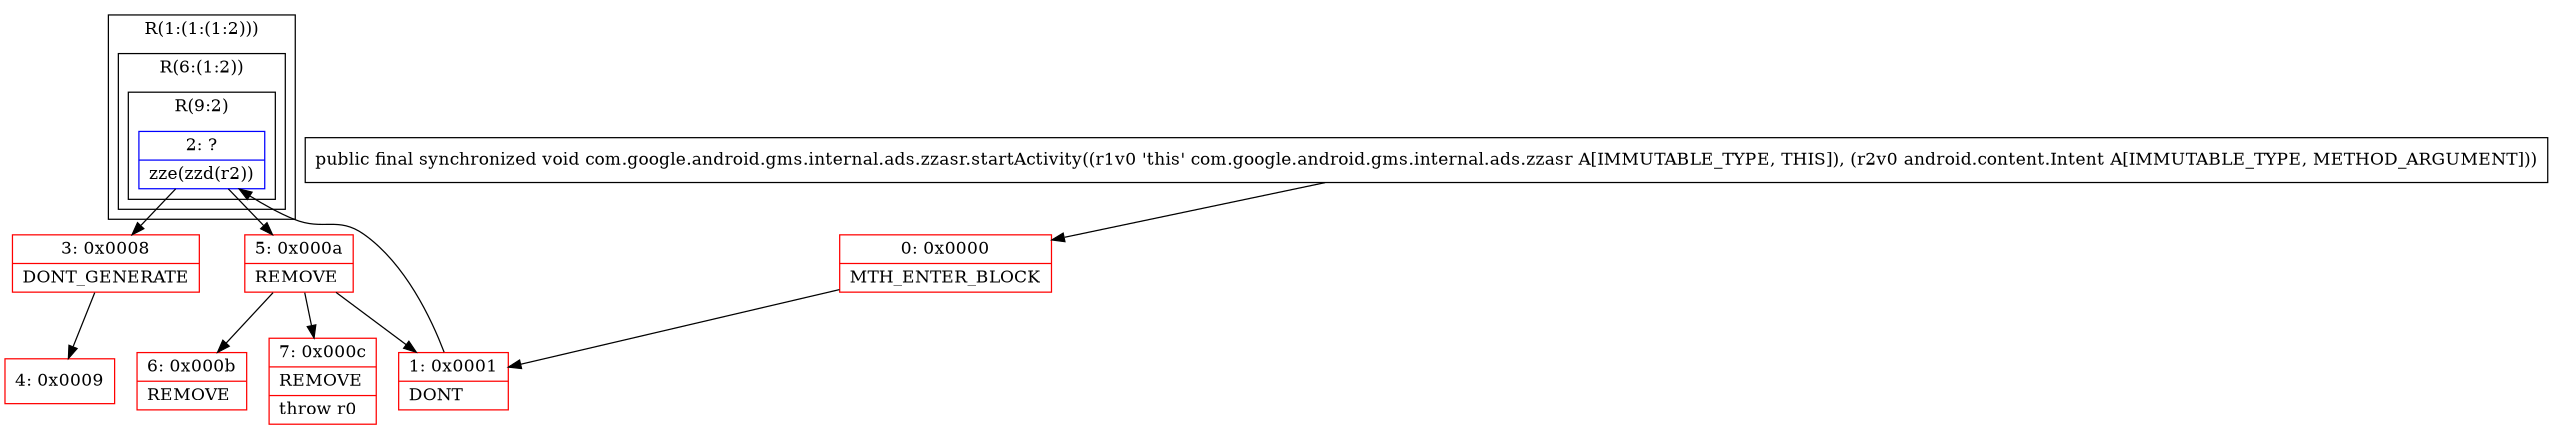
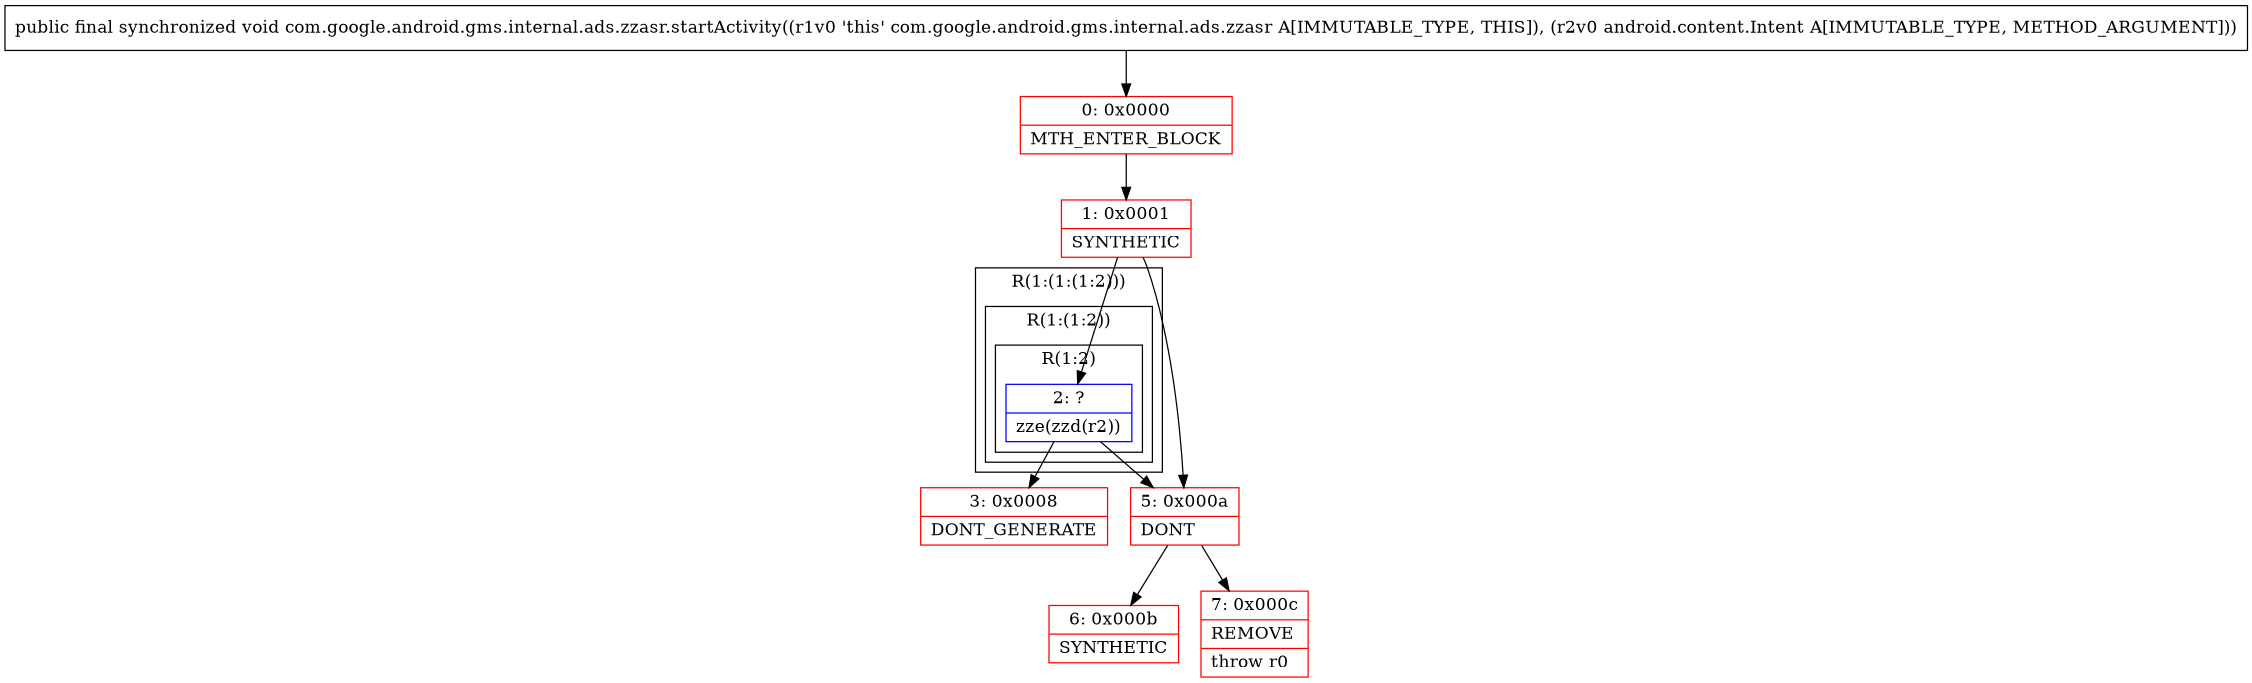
(202, 68) -> (1069, 321)
(202, 107) -> (1069, 359)
(297, 277) -> (1168, 530)
(371, 319) -> (1171, 365)
(60, 381) -> none
(189, 395) -> (1114, 648)
(436, 395) -> (1126, 242)
